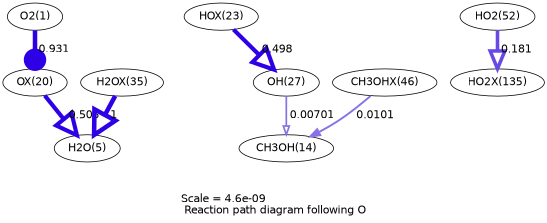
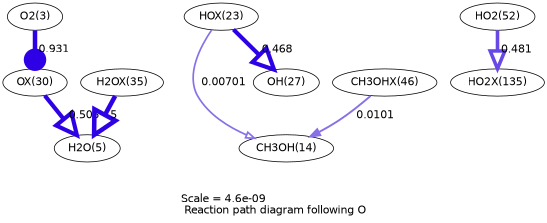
(35, 17) -> (35, 17)
(276, 50) -> (276, 50)
(515, 50) -> (515, 50)
(35, 83) -> (35, 83)
(286, 111) -> (196, 93)
(112, 115) -> (112, 115)
